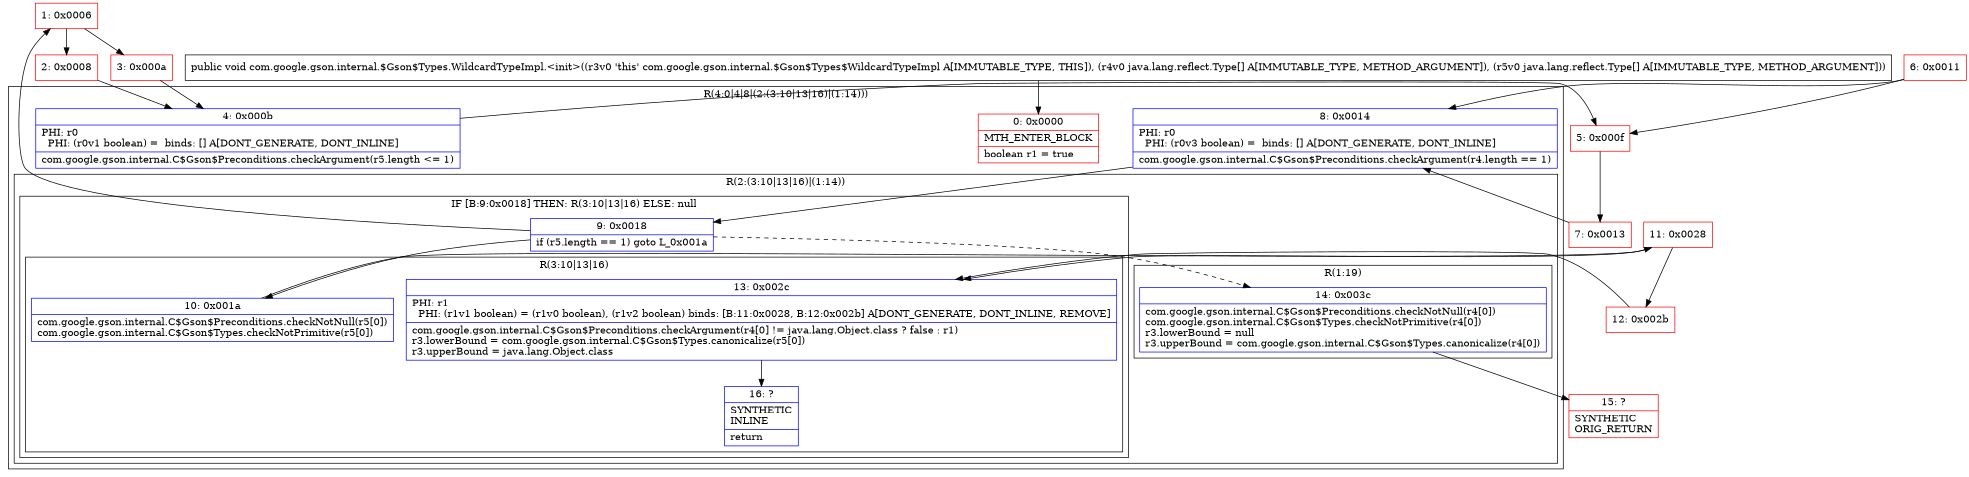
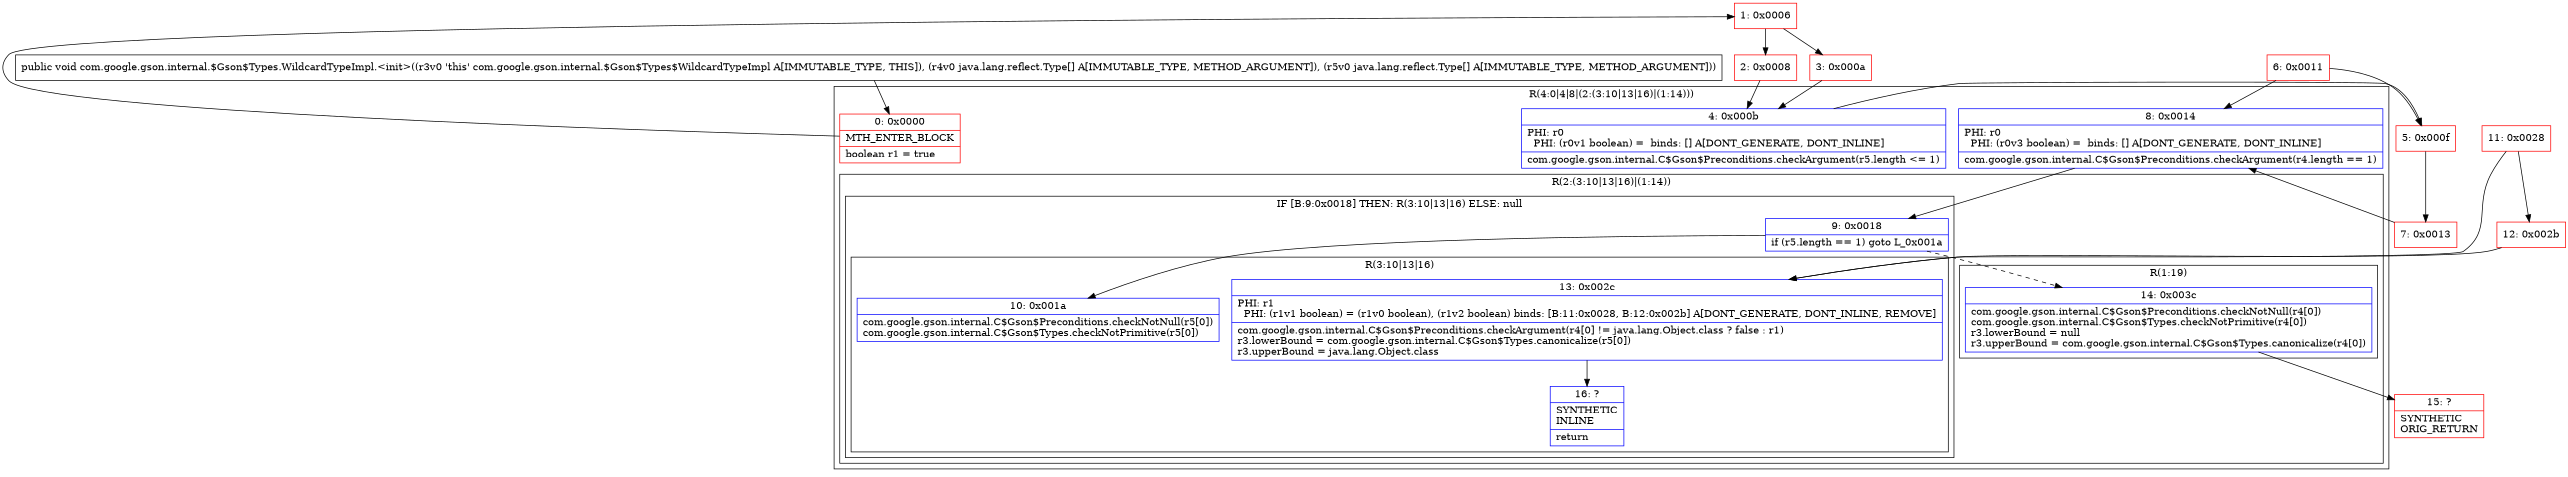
(204, 208) -> (436, 30)
(950, 255) -> none
